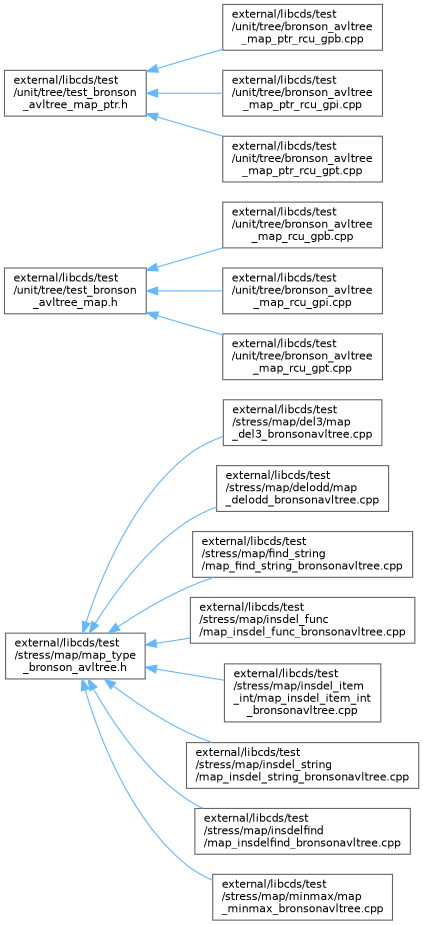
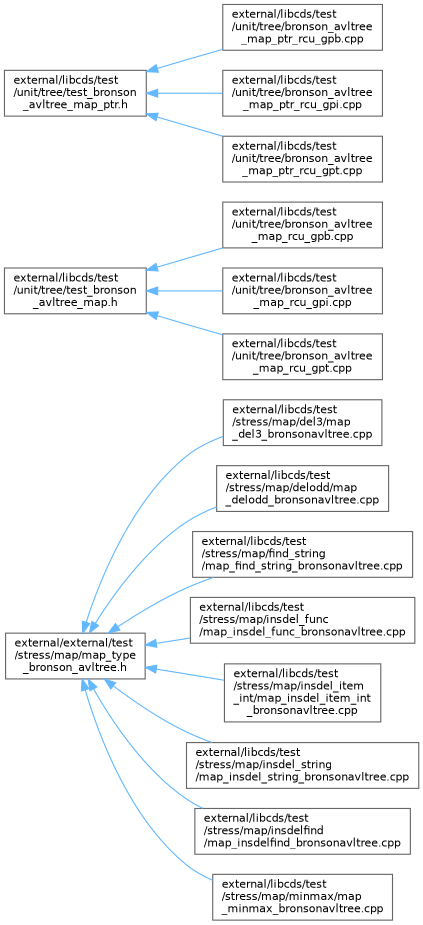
(75, 656) -> (75, 656)
